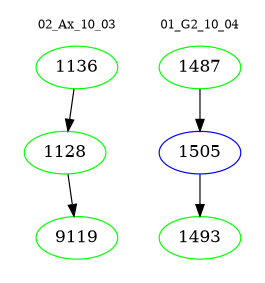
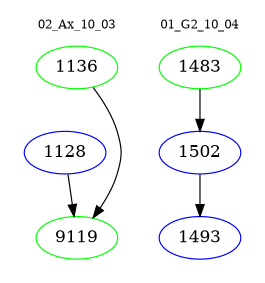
(200, 67) -> (200, 67)
(72, 104) -> (121, 147)
(65, 153) -> (65, 153)
(200, 153) -> (200, 153)
(200, 238) -> (200, 238)
